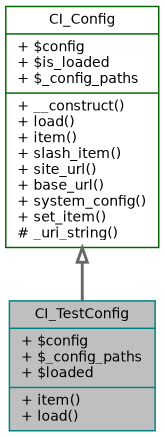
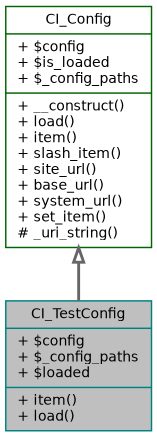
(82, 201) -> (70, 201)
